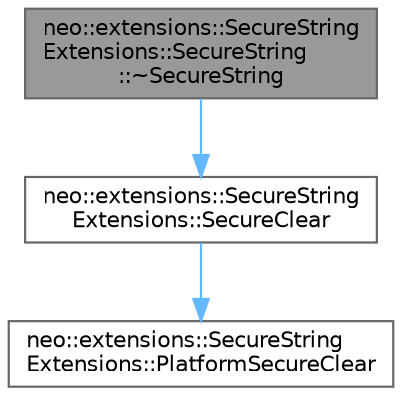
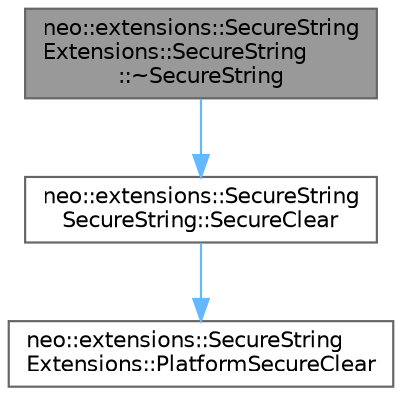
(201, 210) -> (201, 210)
